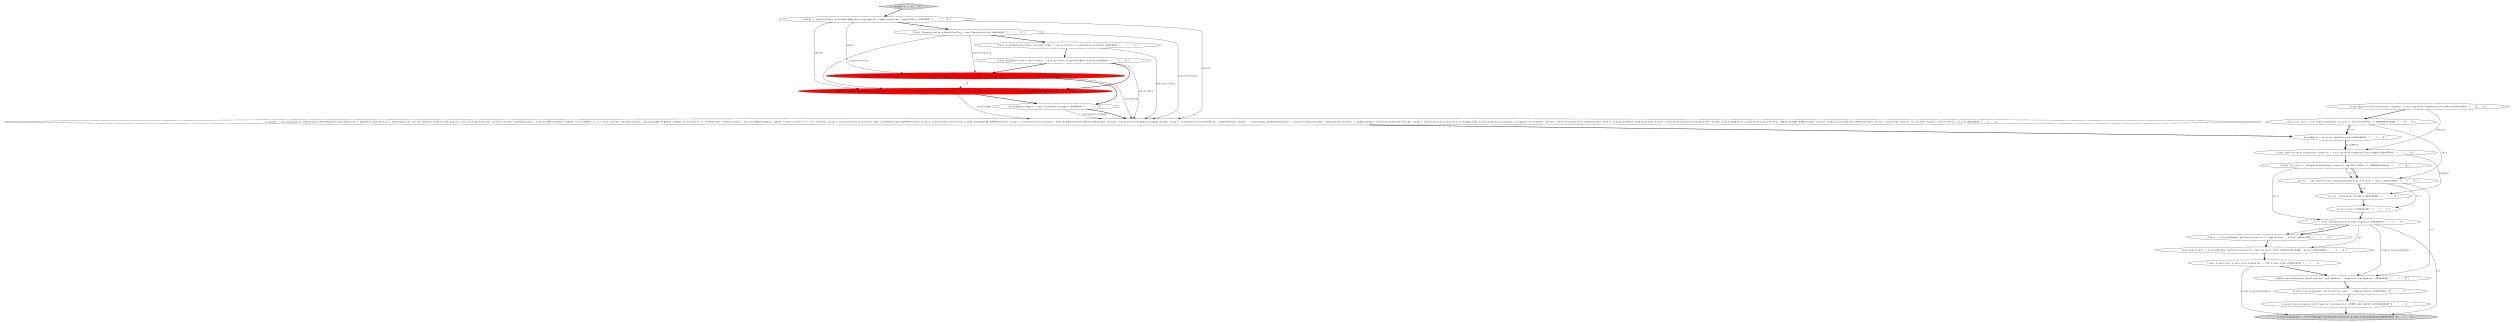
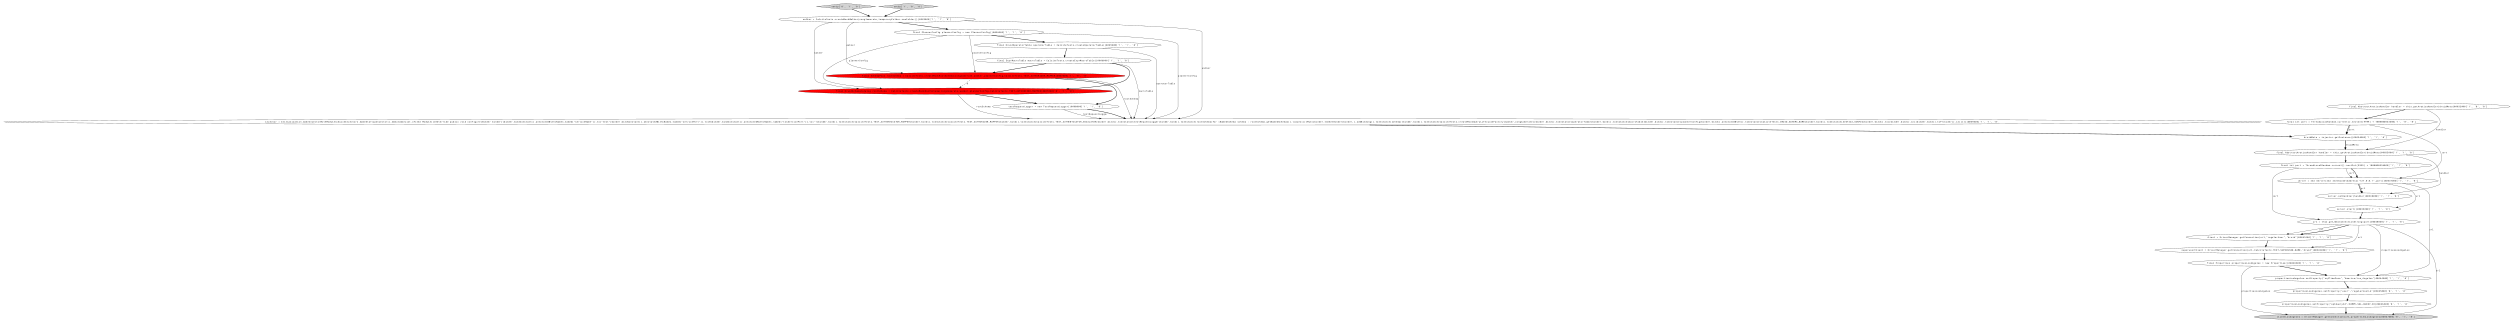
none -> (846, 7)
(2364, 202) -> none
